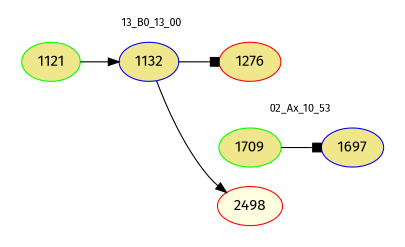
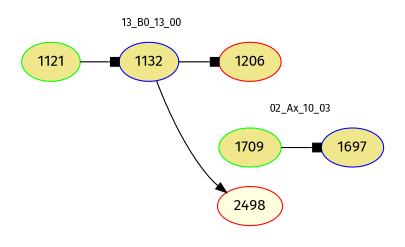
(94, 62) -> (94, 62)
(250, 62) -> (250, 62)
(301, 109) -> (301, 109)
